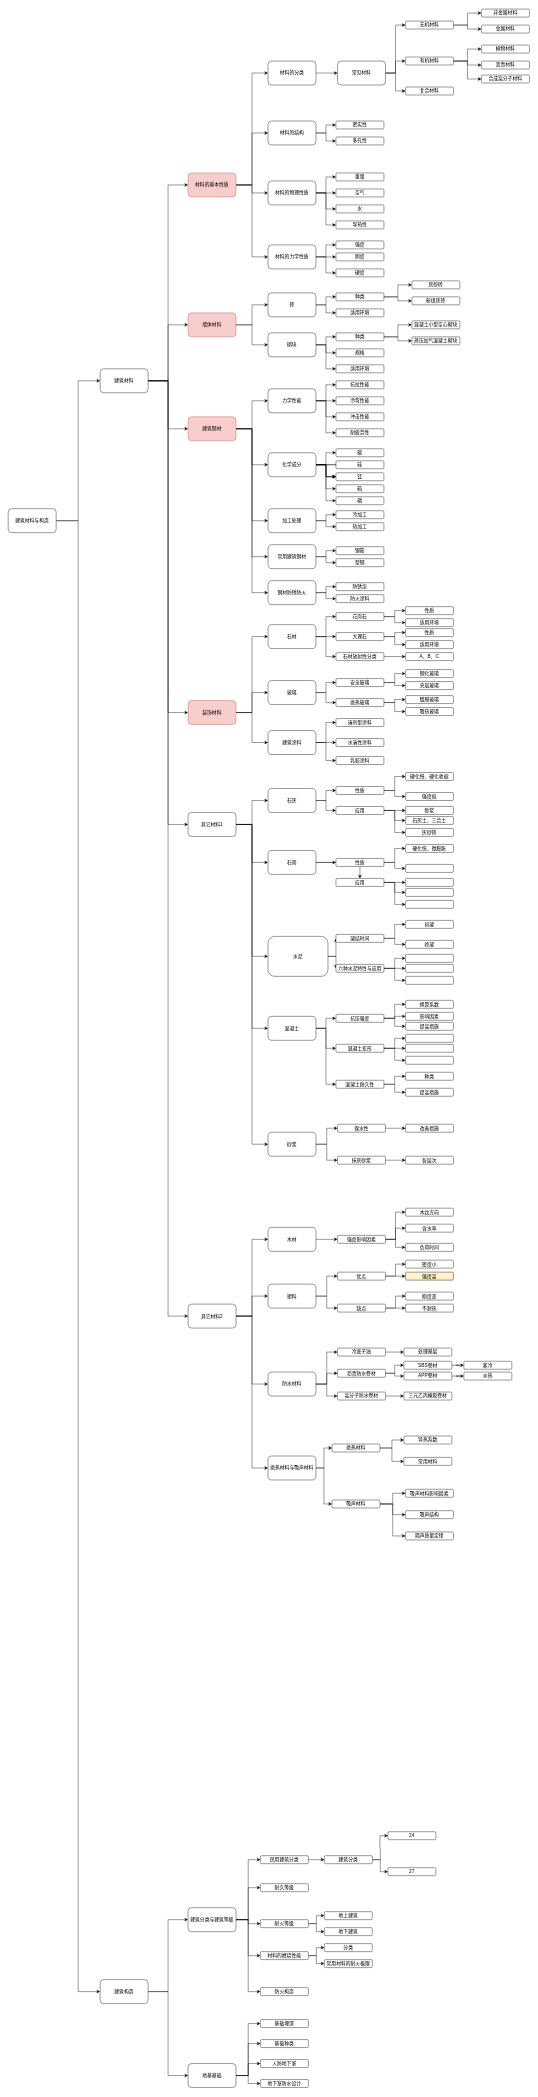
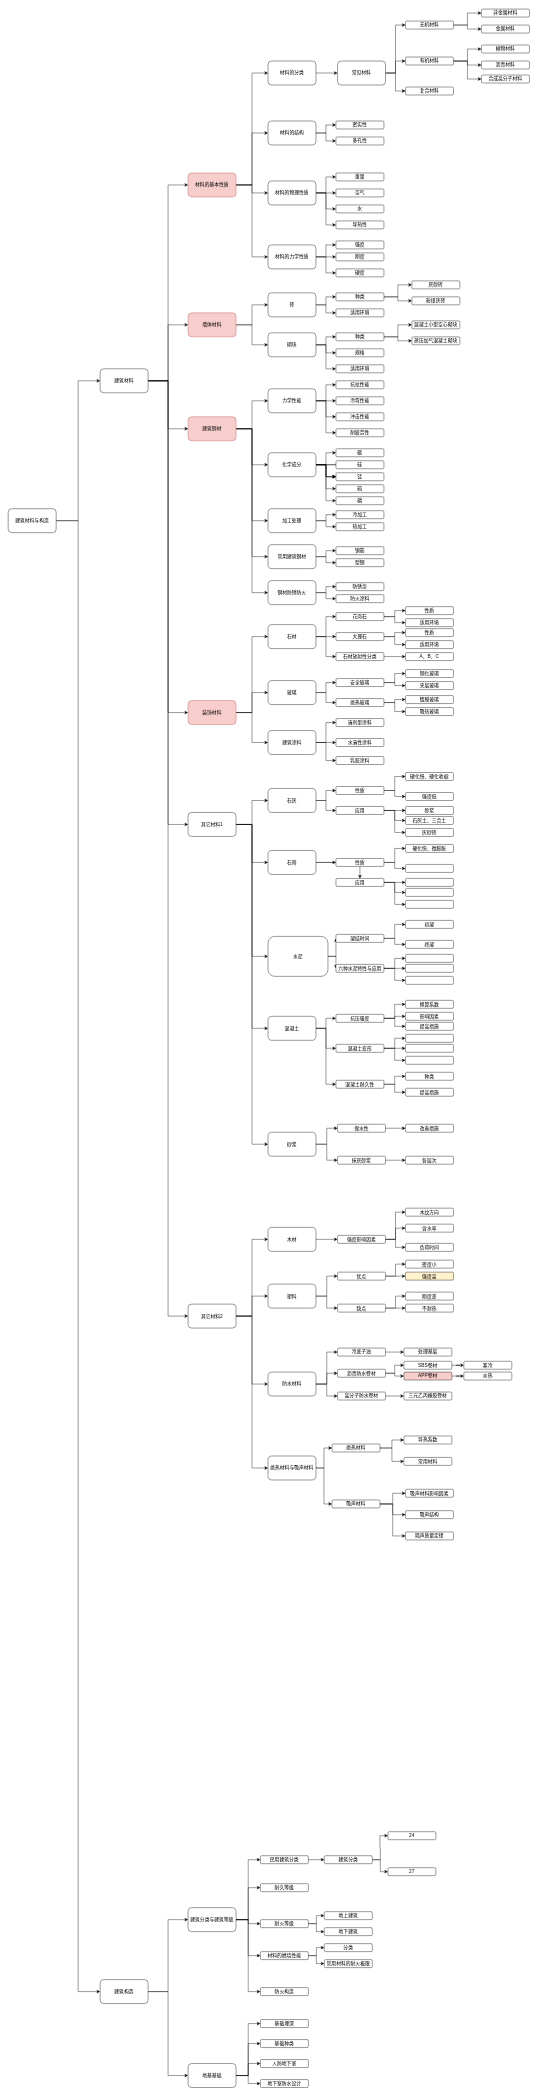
(428, 1376) -> (428, 1376)
